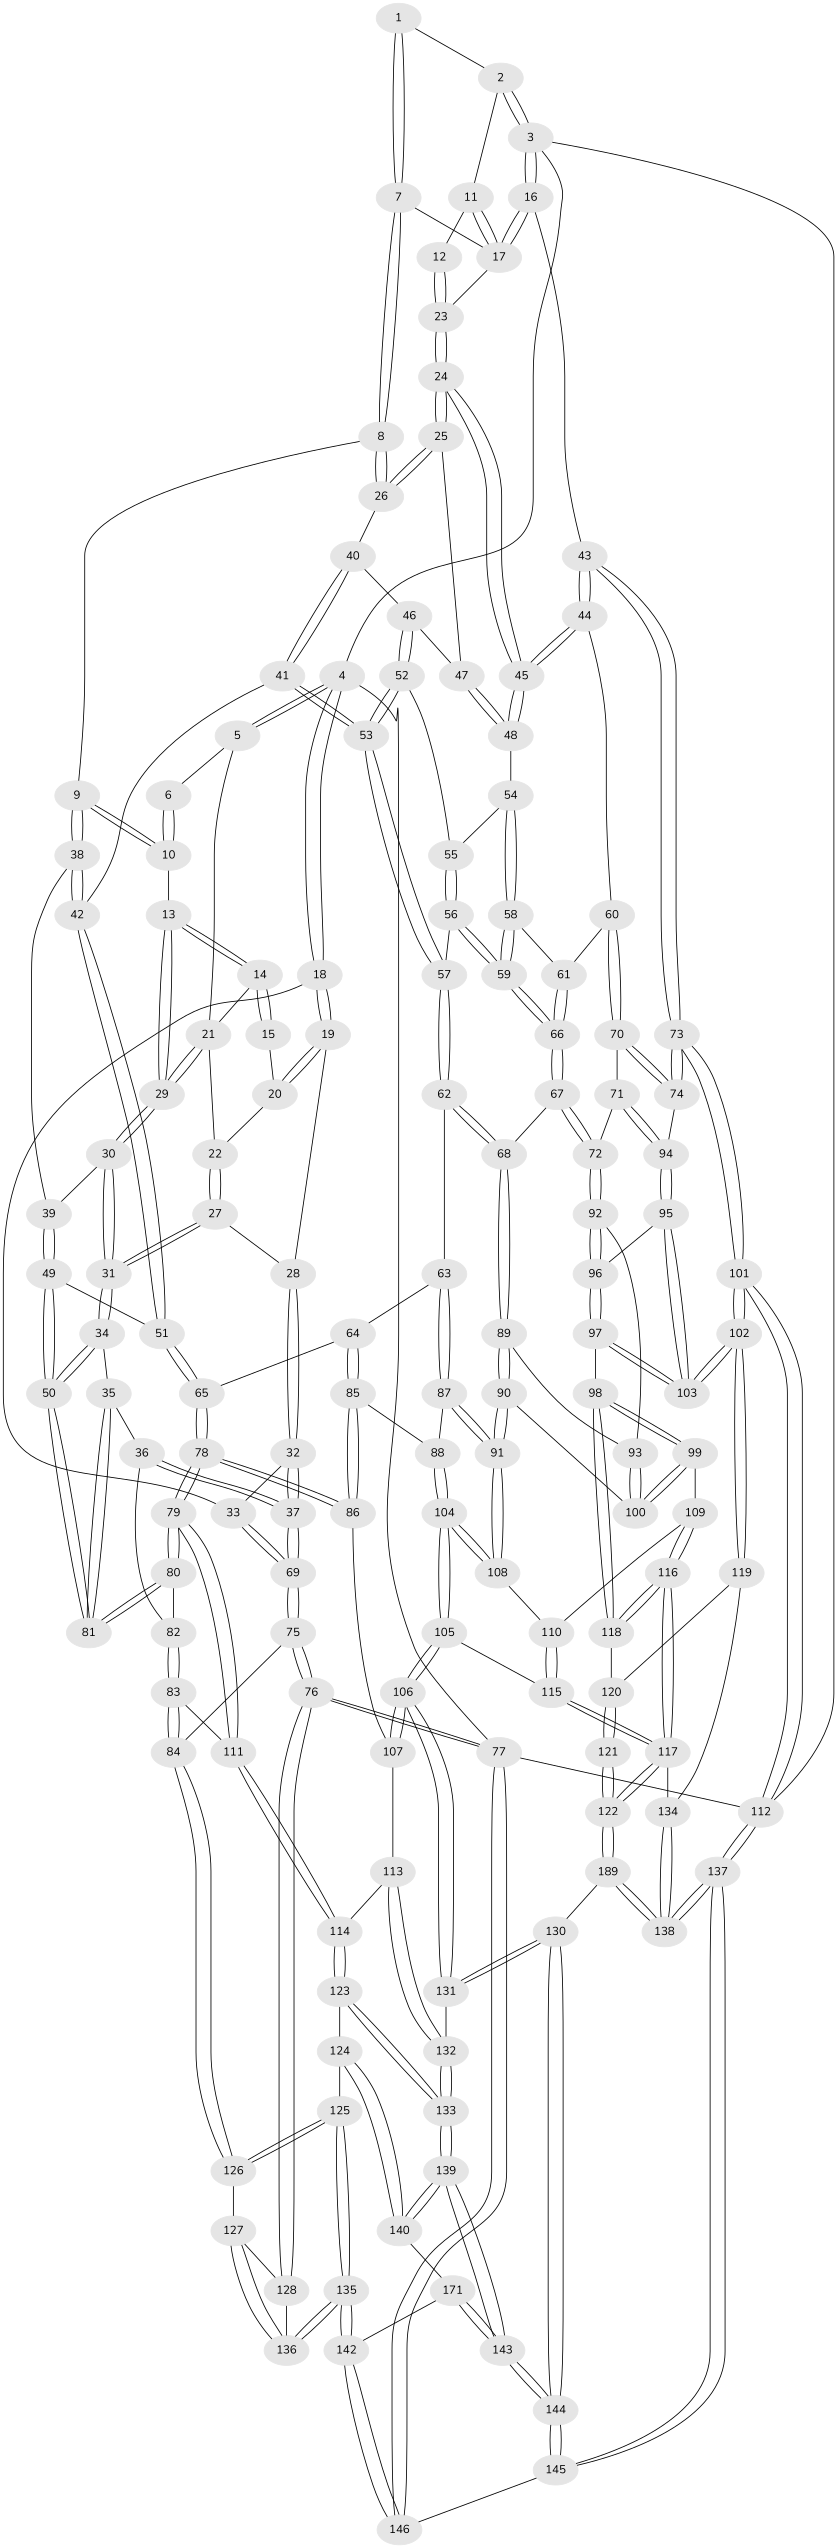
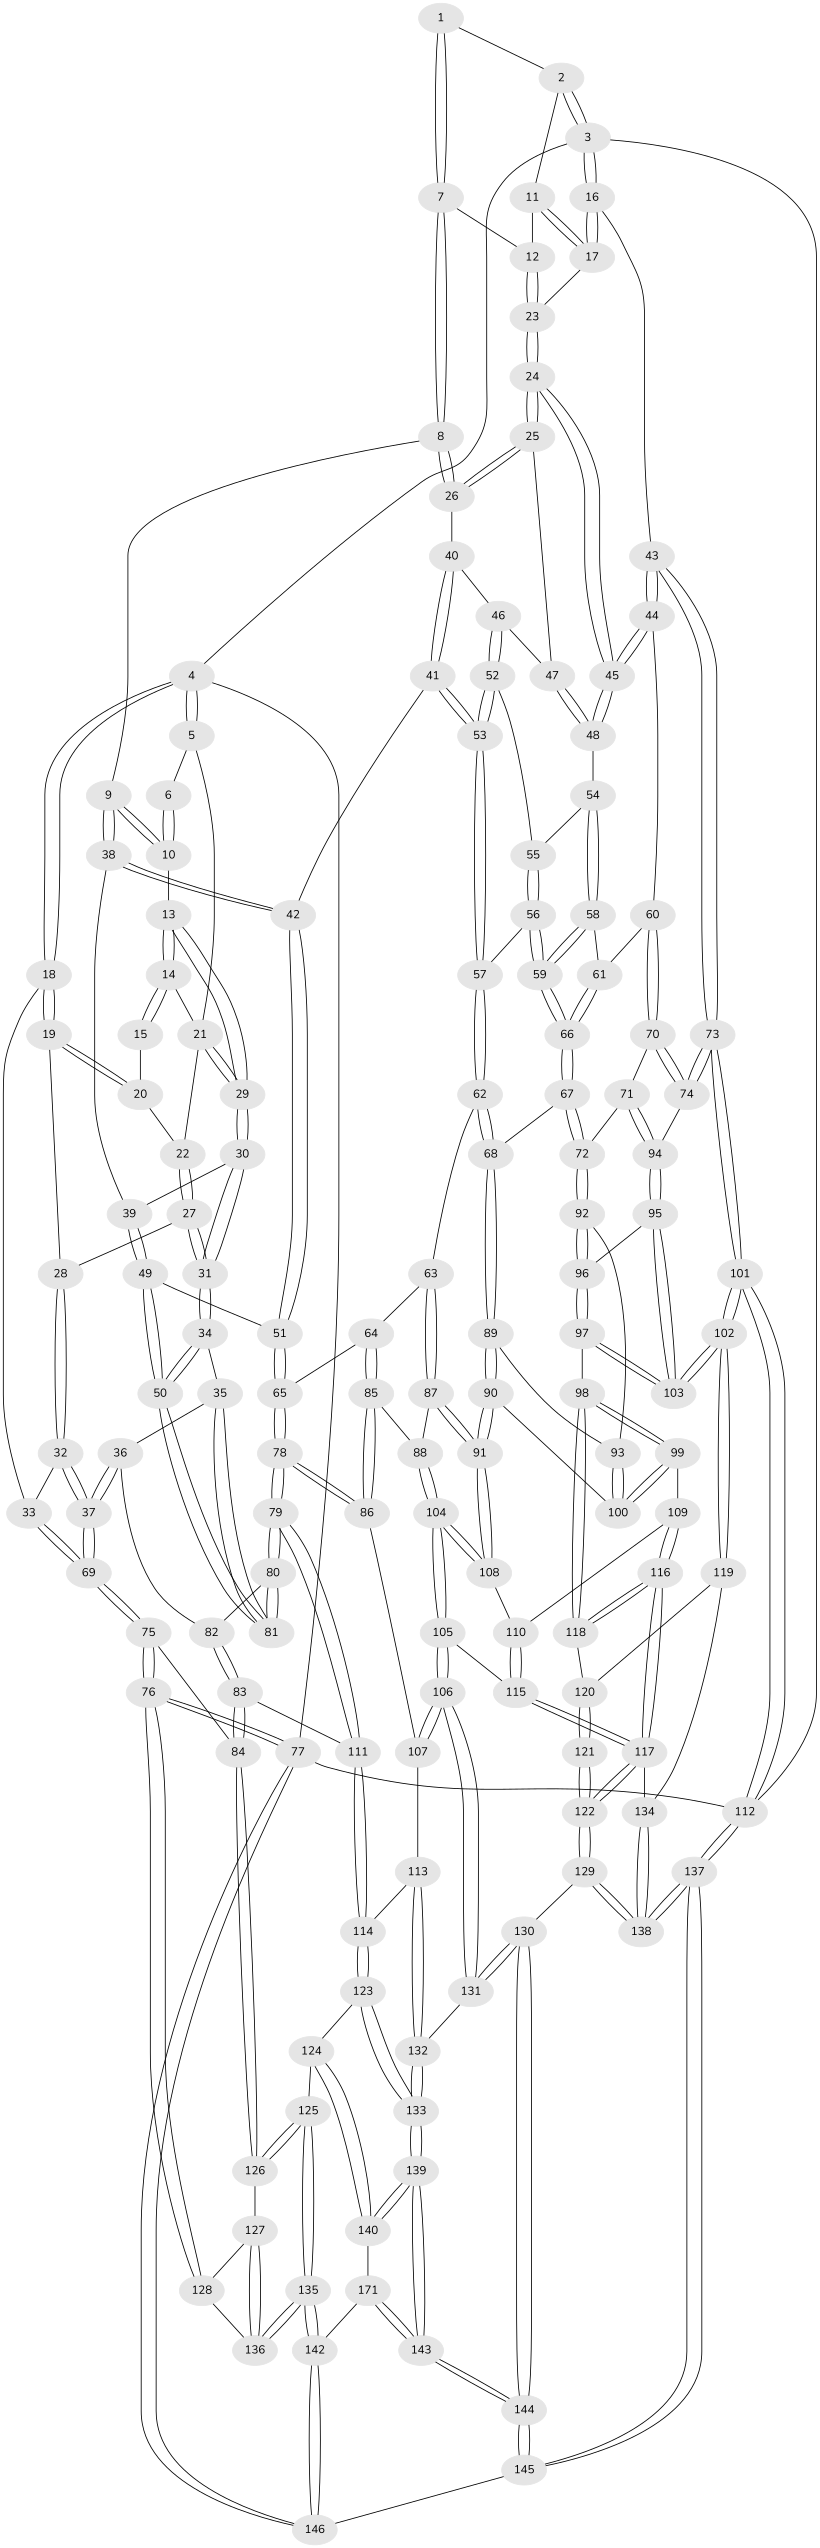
(449, 228) -> (481, 224)
(608, 1872) -> (585, 1872)
